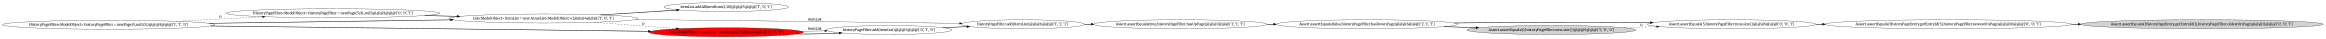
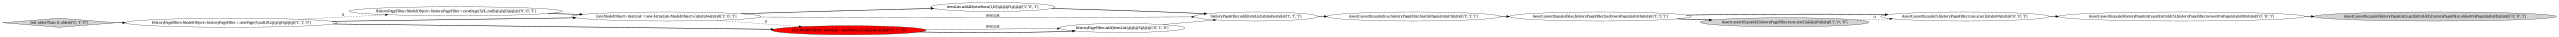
none -> (1128, 11)
none -> (59, 23)
(955, 27) -> (1188, 22)
